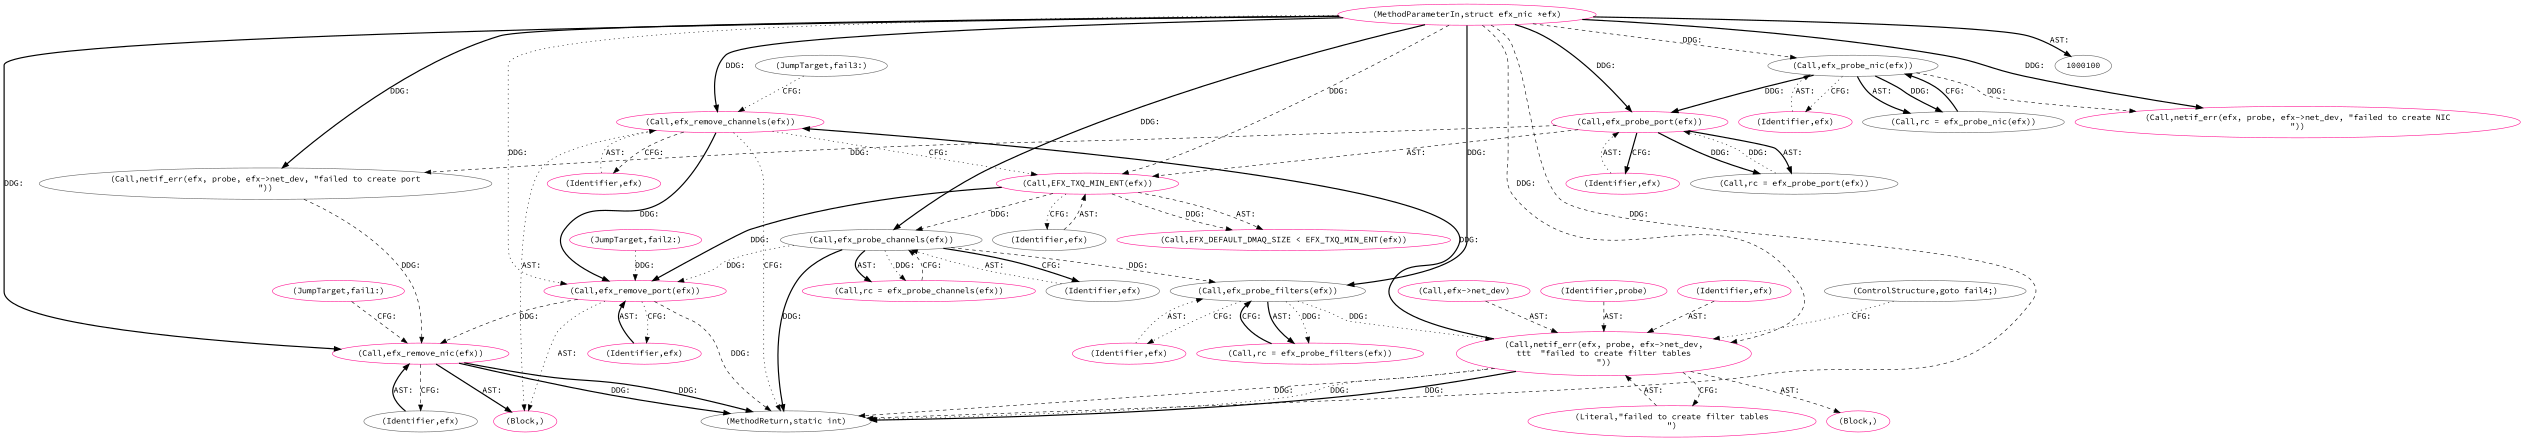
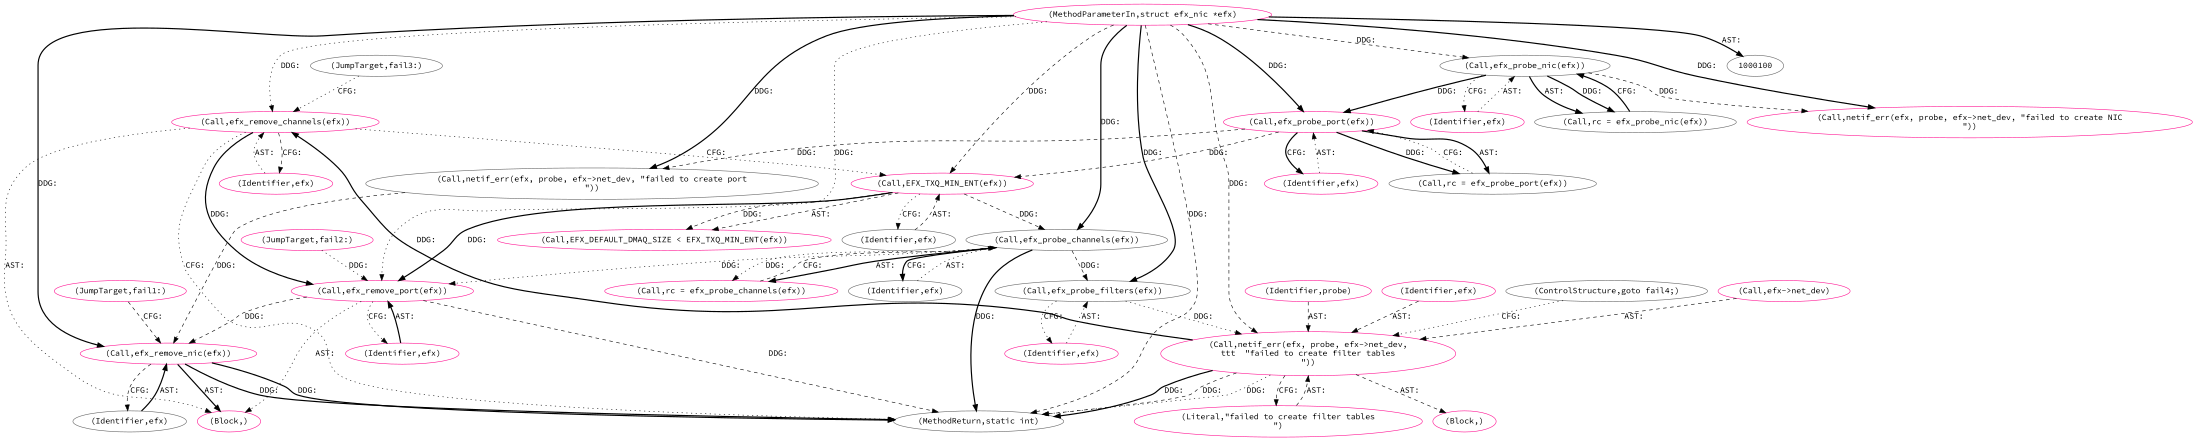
(1007, 29) -> (621, 26)
(1419, 153) -> (1221, 153)
(1761, 153) -> (1456, 153)
(1310, 354) -> none
